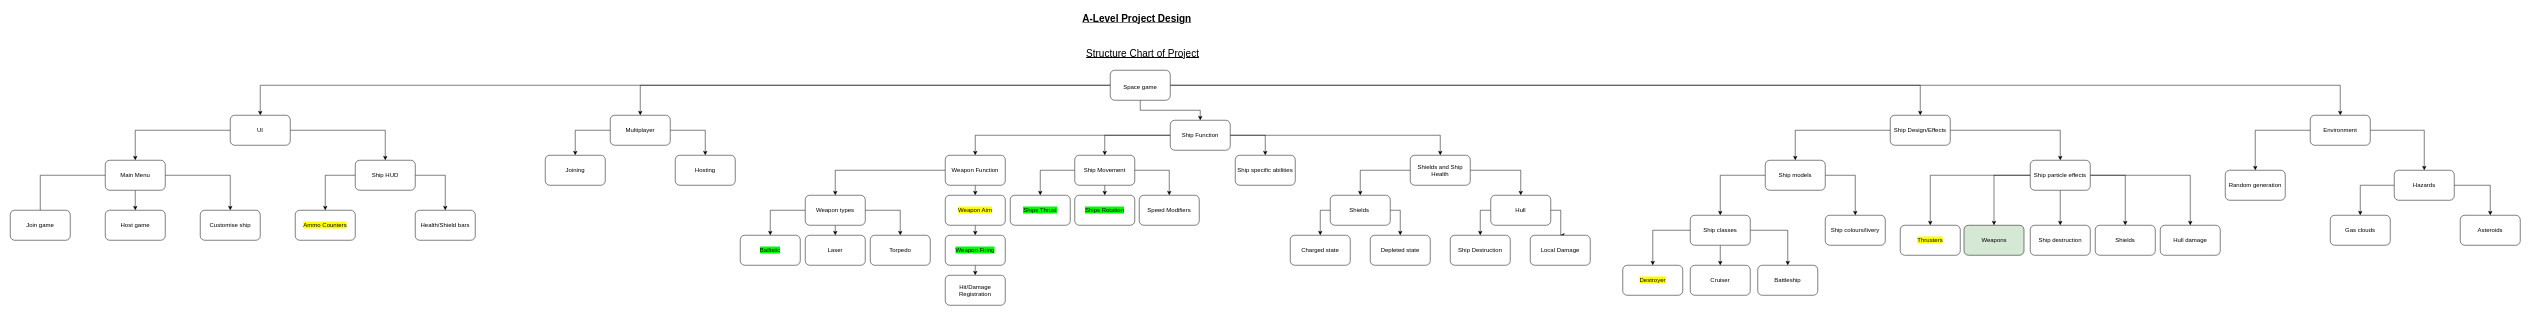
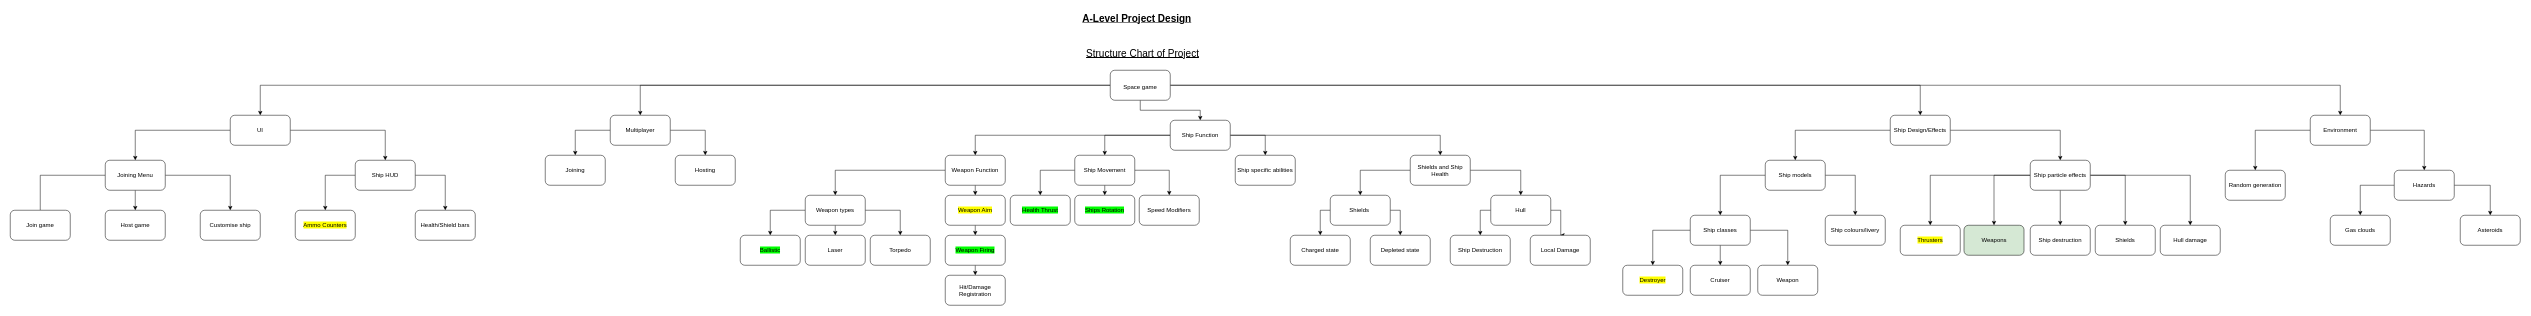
(135, 175) -> (135, 175)
(1040, 210) -> (1040, 210)
(1788, 280) -> (1788, 280)
